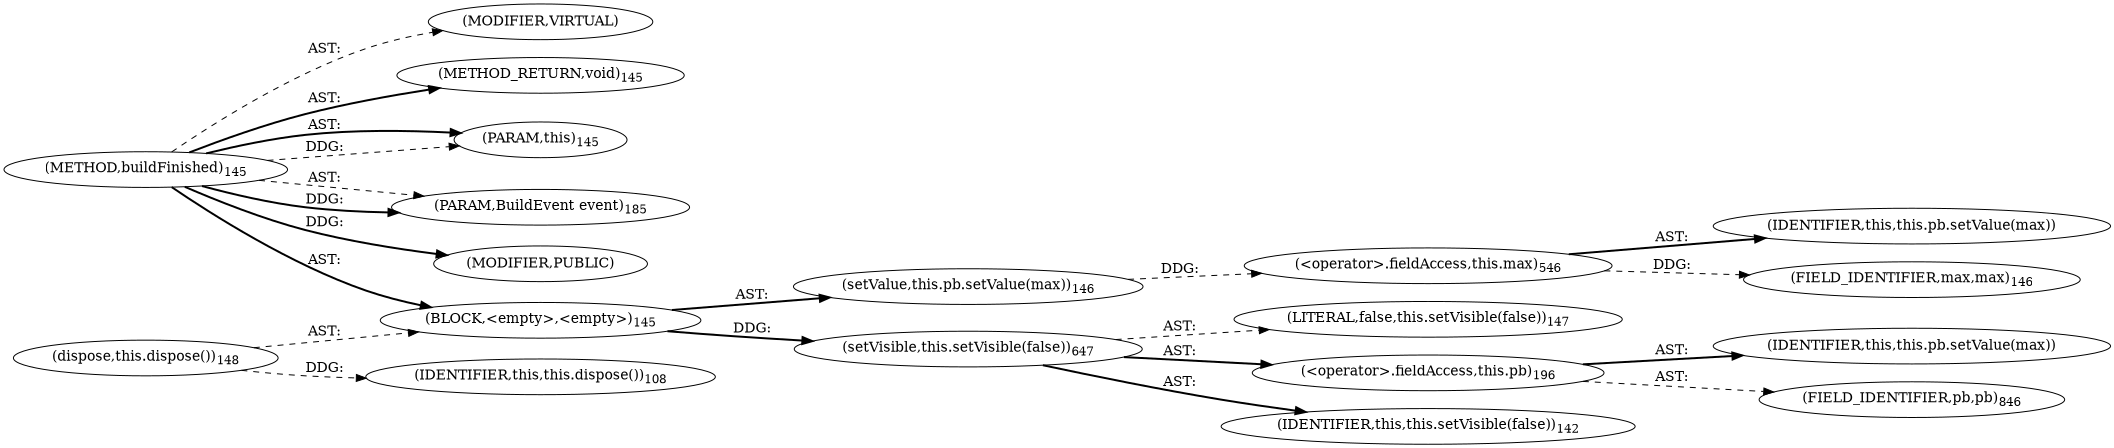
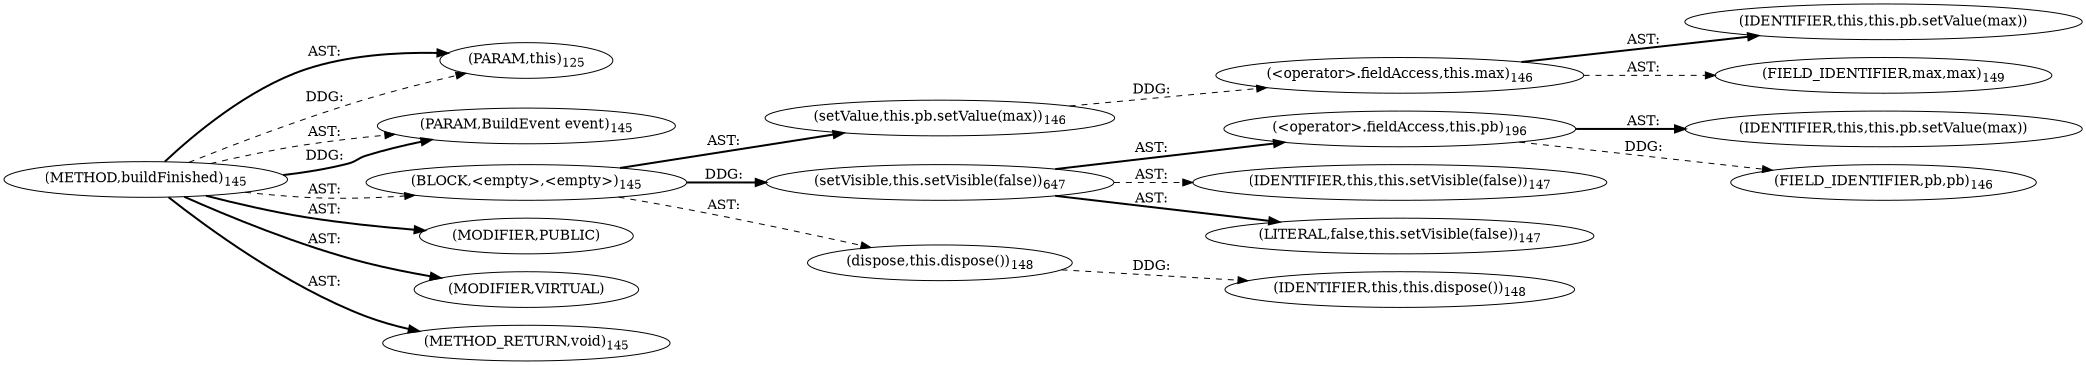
(296, 78) -> (305, 244)
(588, 138) -> (573, 59)
(636, 206) -> (622, 124)
(327, 223) -> (327, 210)
(291, 258) -> (325, 198)
(1550, 264) -> (1522, 74)
(1674, 265) -> (1646, 68)
(2022, 278) -> (1994, 74)
(1187, 335) -> (1162, 208)
(331, 340) -> (740, 220)
(656, 375) -> (1515, 288)
(1674, 377) -> (1646, 147)
(1169, 390) -> (1148, 182)
(2010, 398) -> (1982, 181)
(1568, 425) -> (1540, 181)
